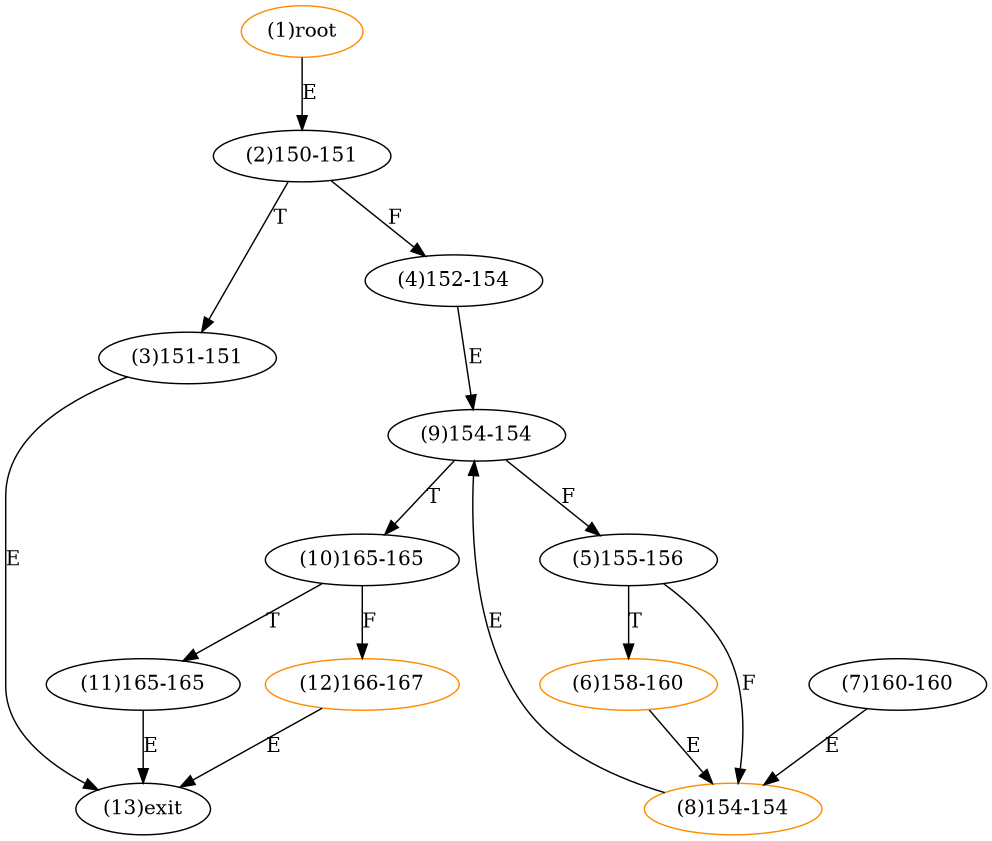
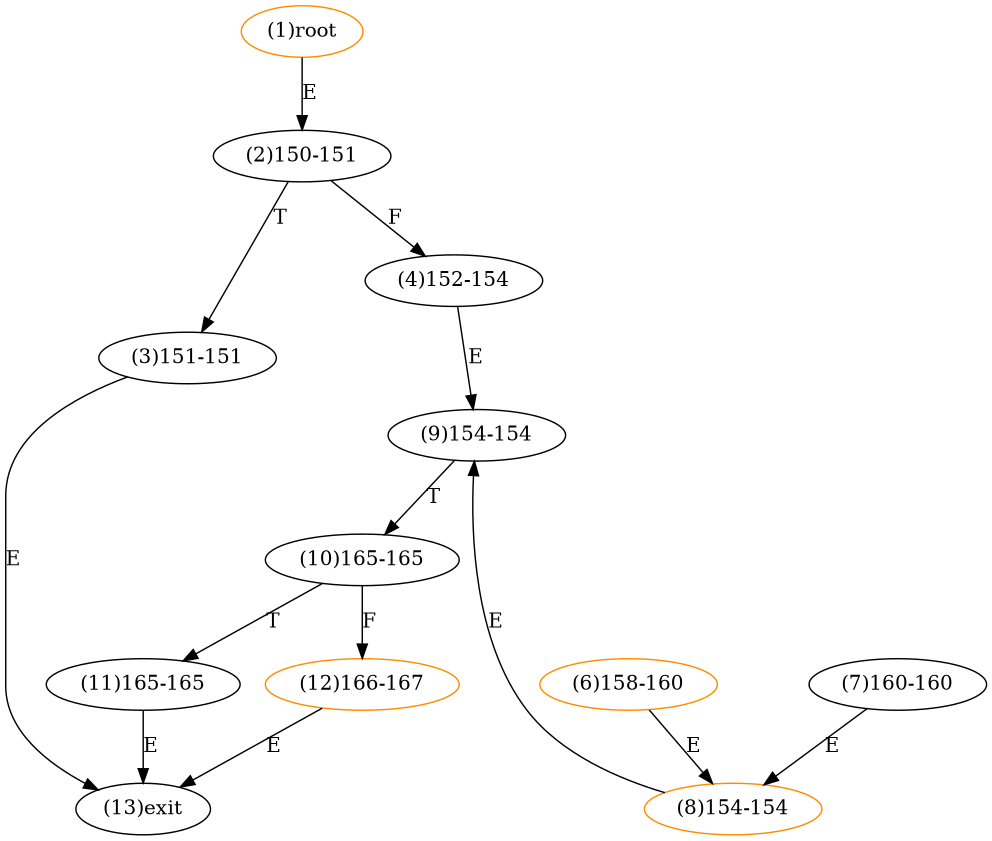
(629, 560) -> none
